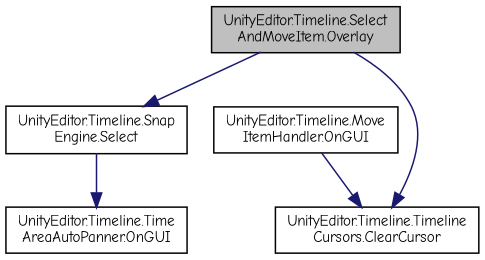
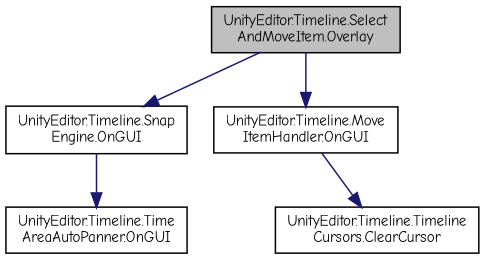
(414, 112) -> (306, 72)
(97, 130) -> (97, 130)
